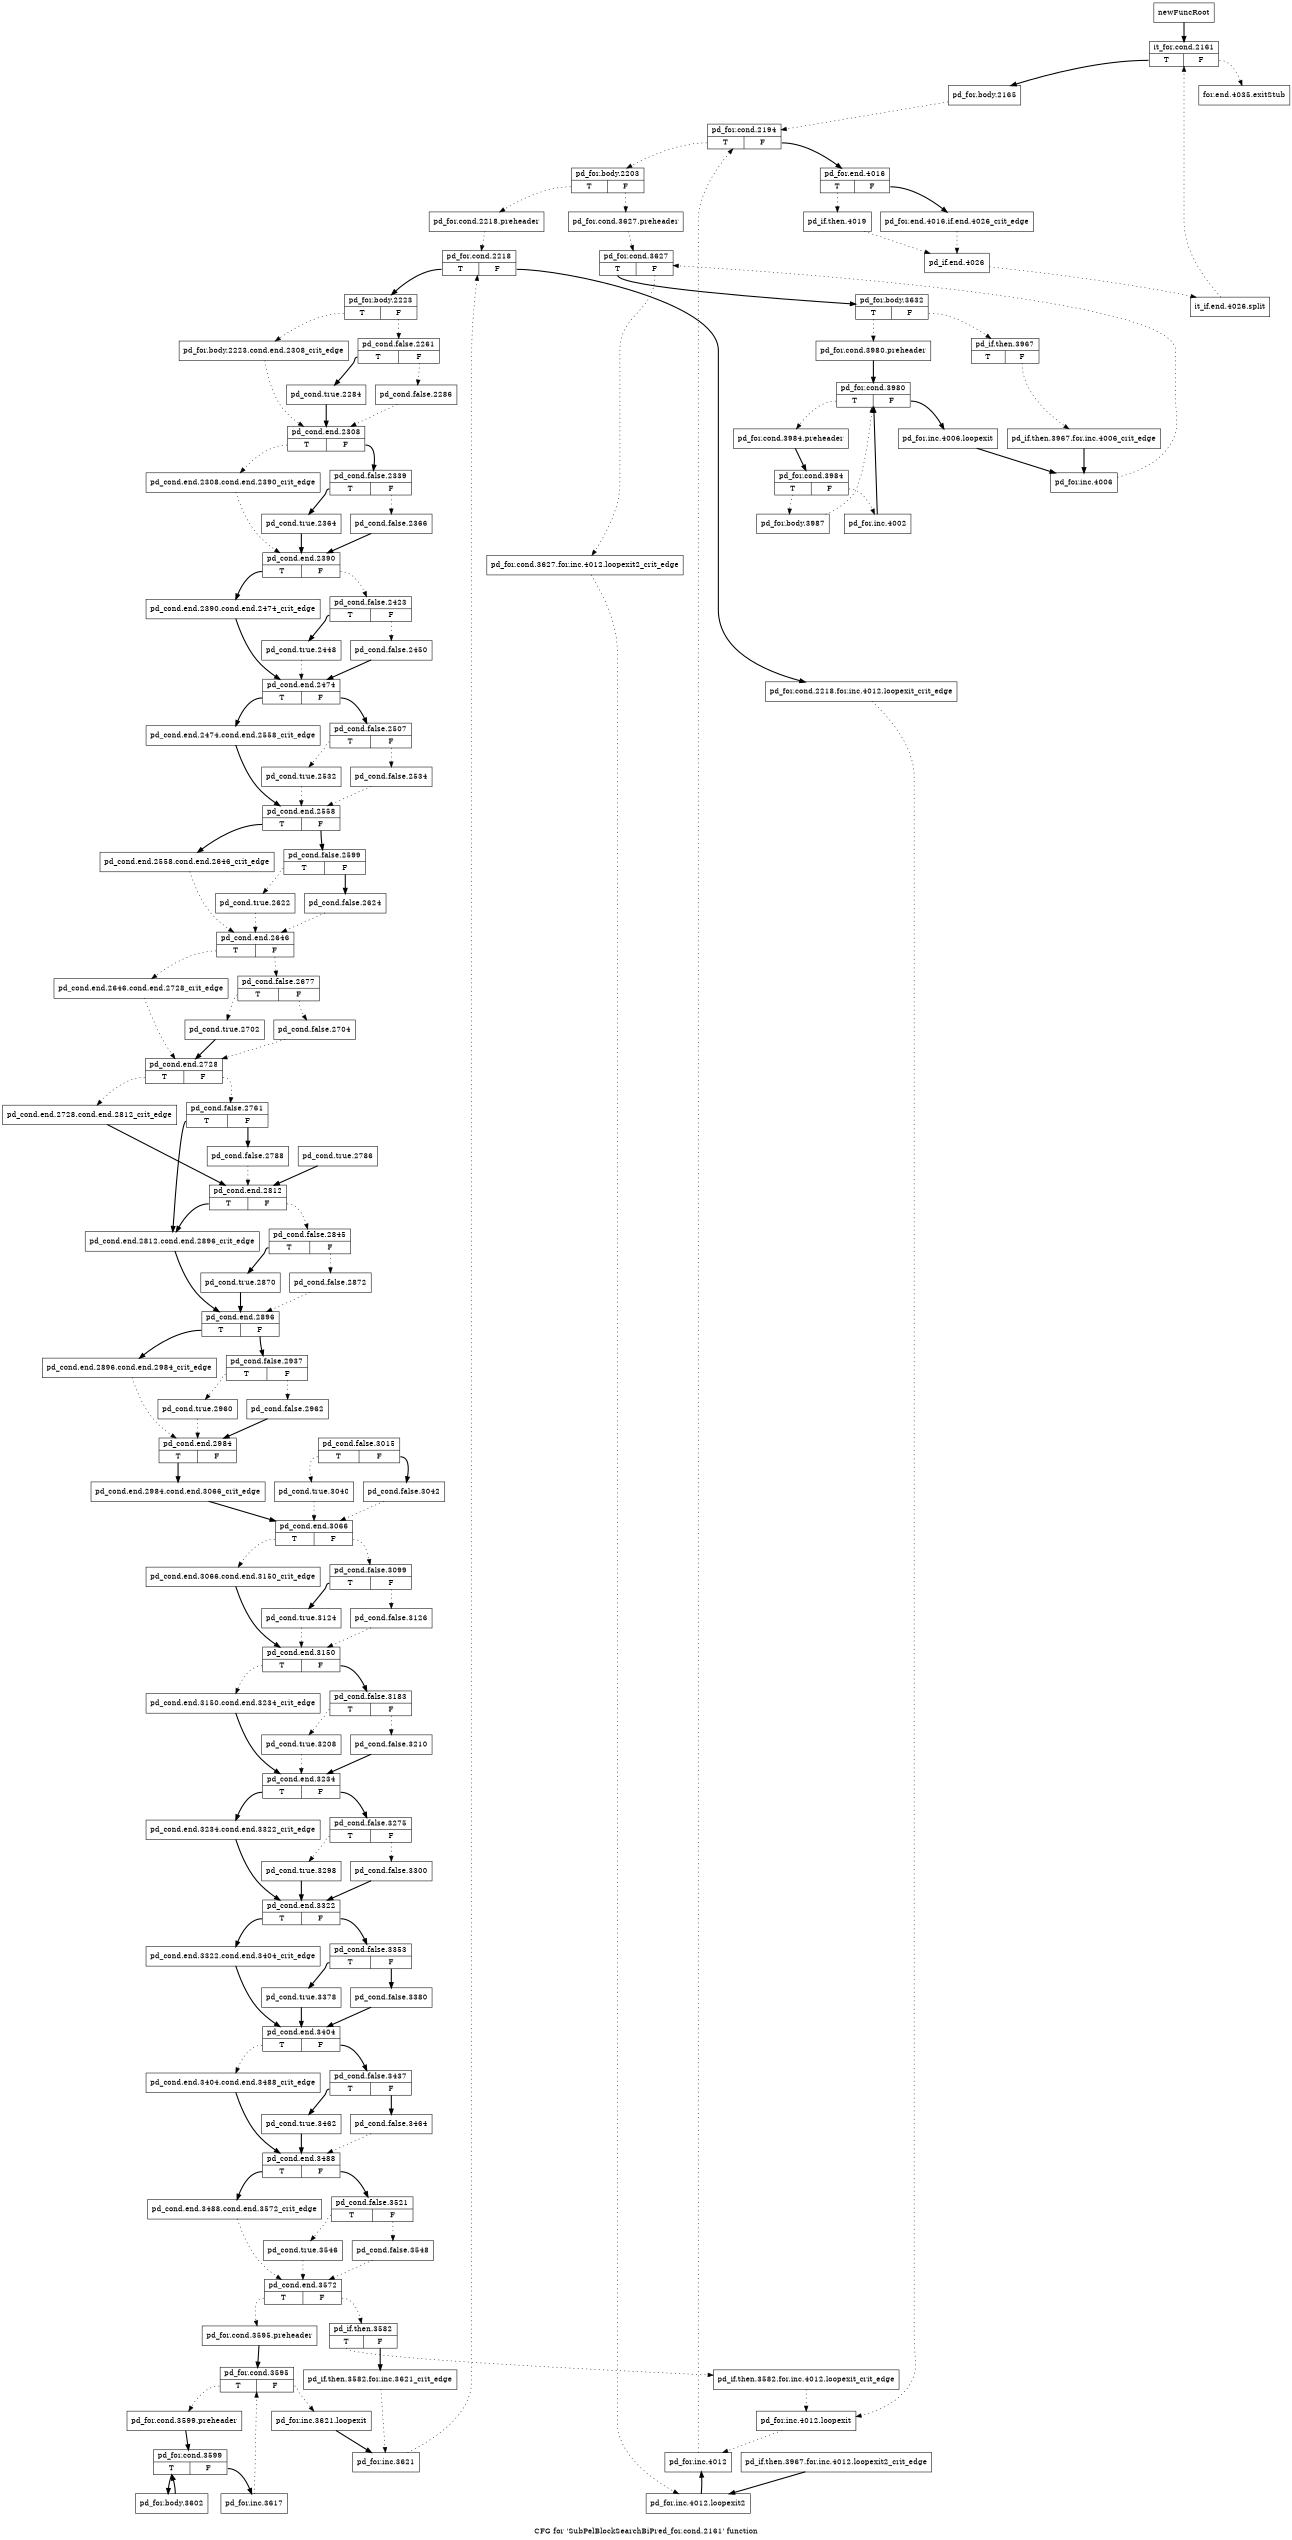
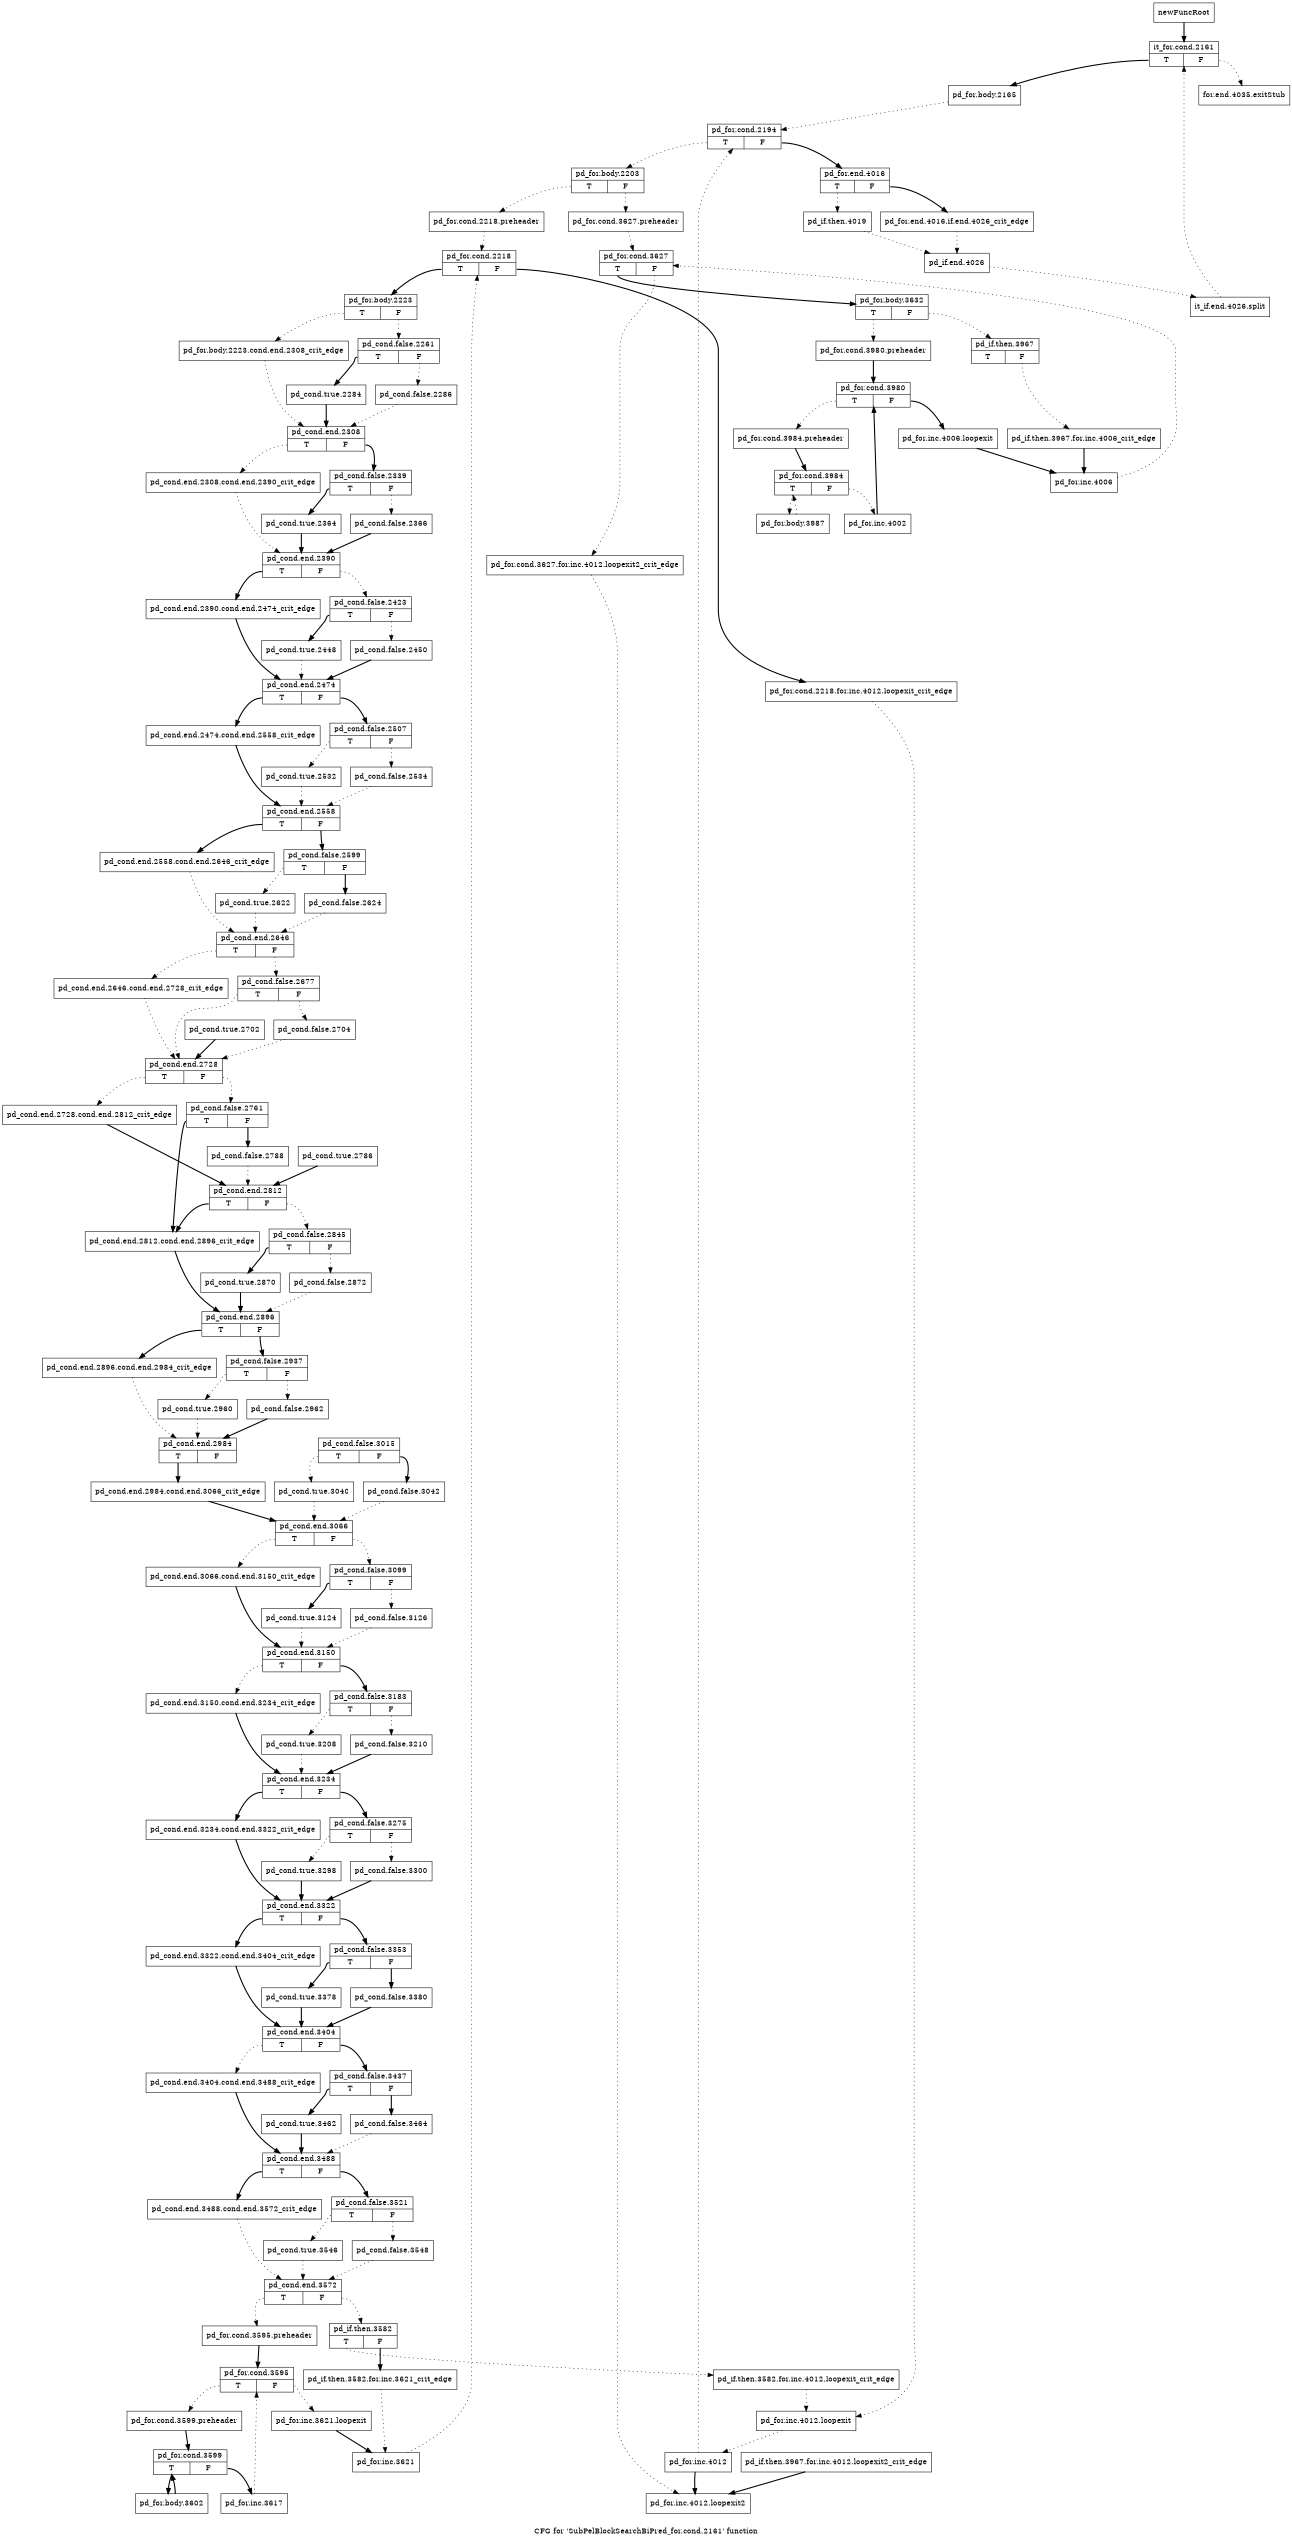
(862, 471) -> (796, 507)
(232, 1004) -> (192, 1010)
(702, 2486) -> (695, 2480)
